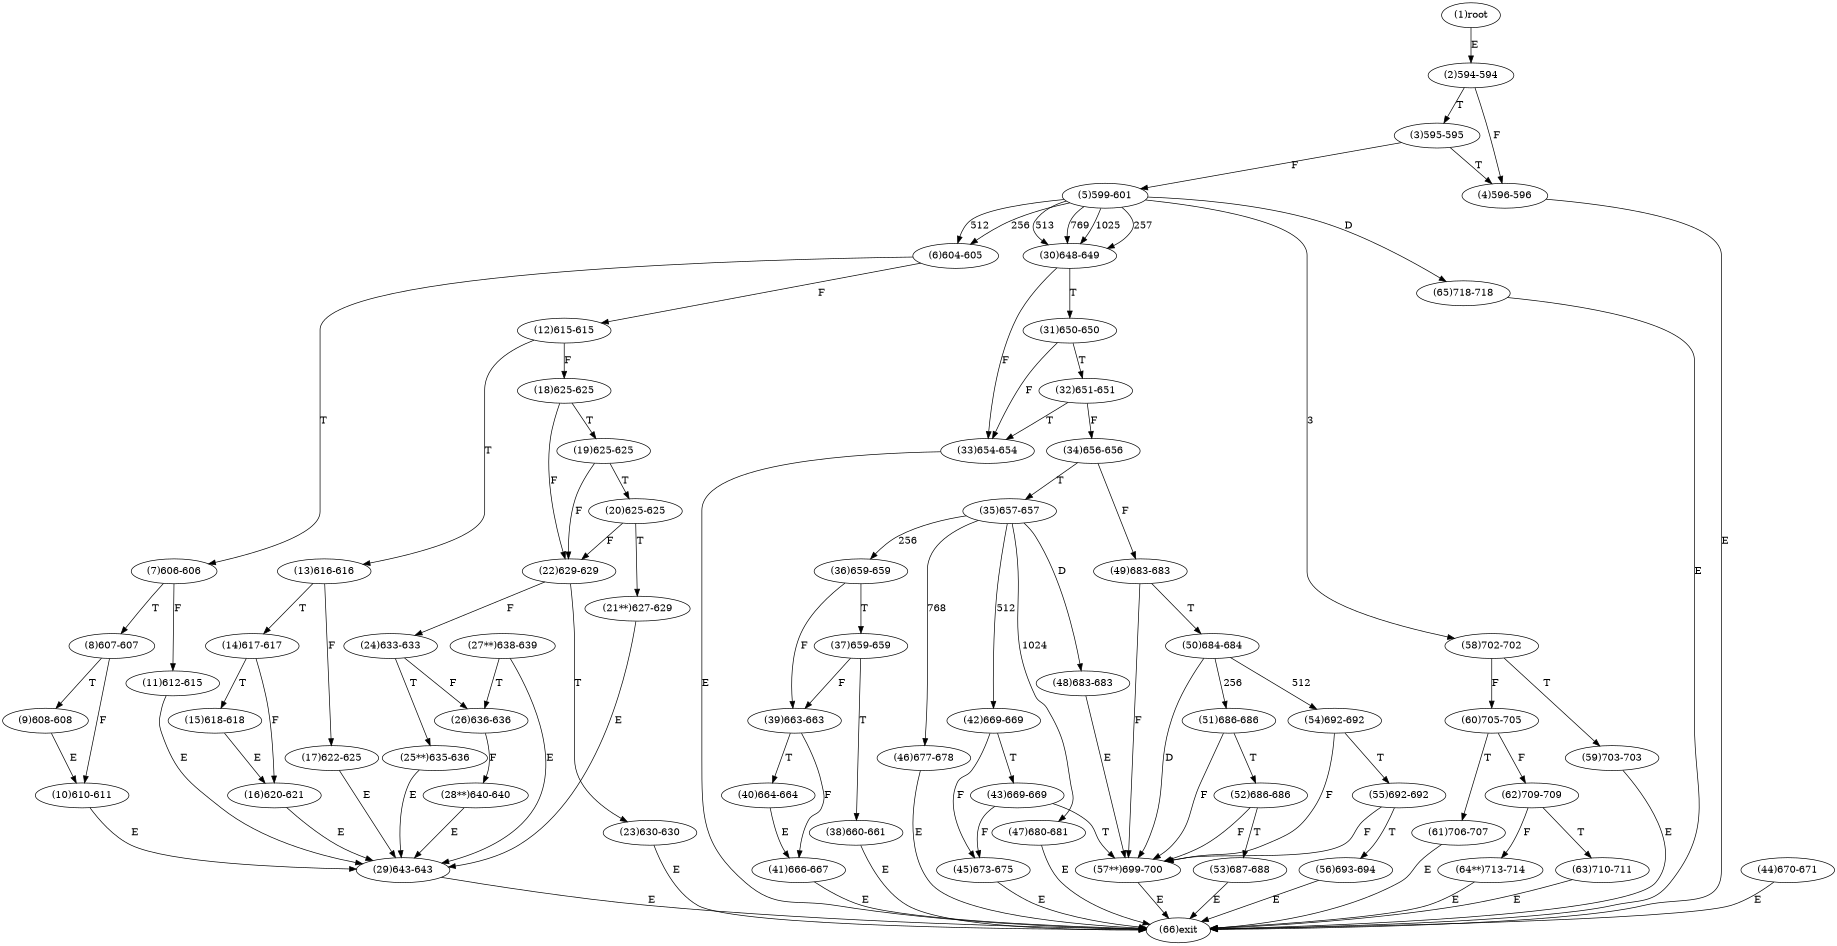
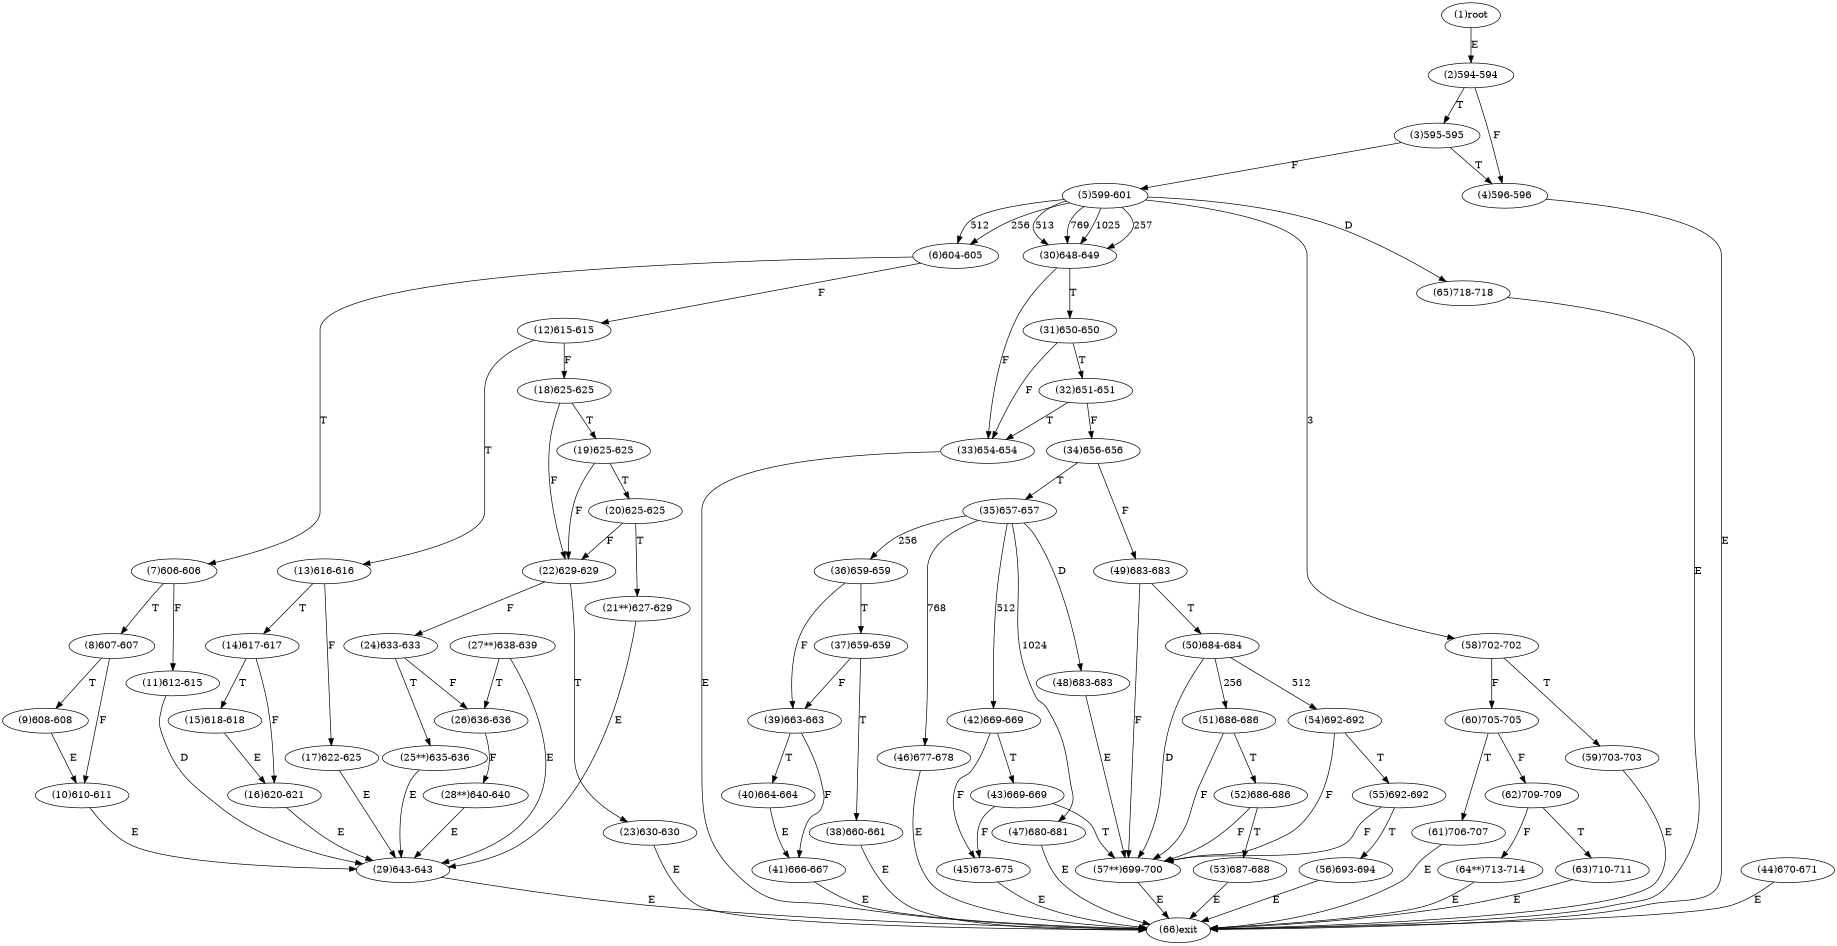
(184, 758) -> (184, 758)
